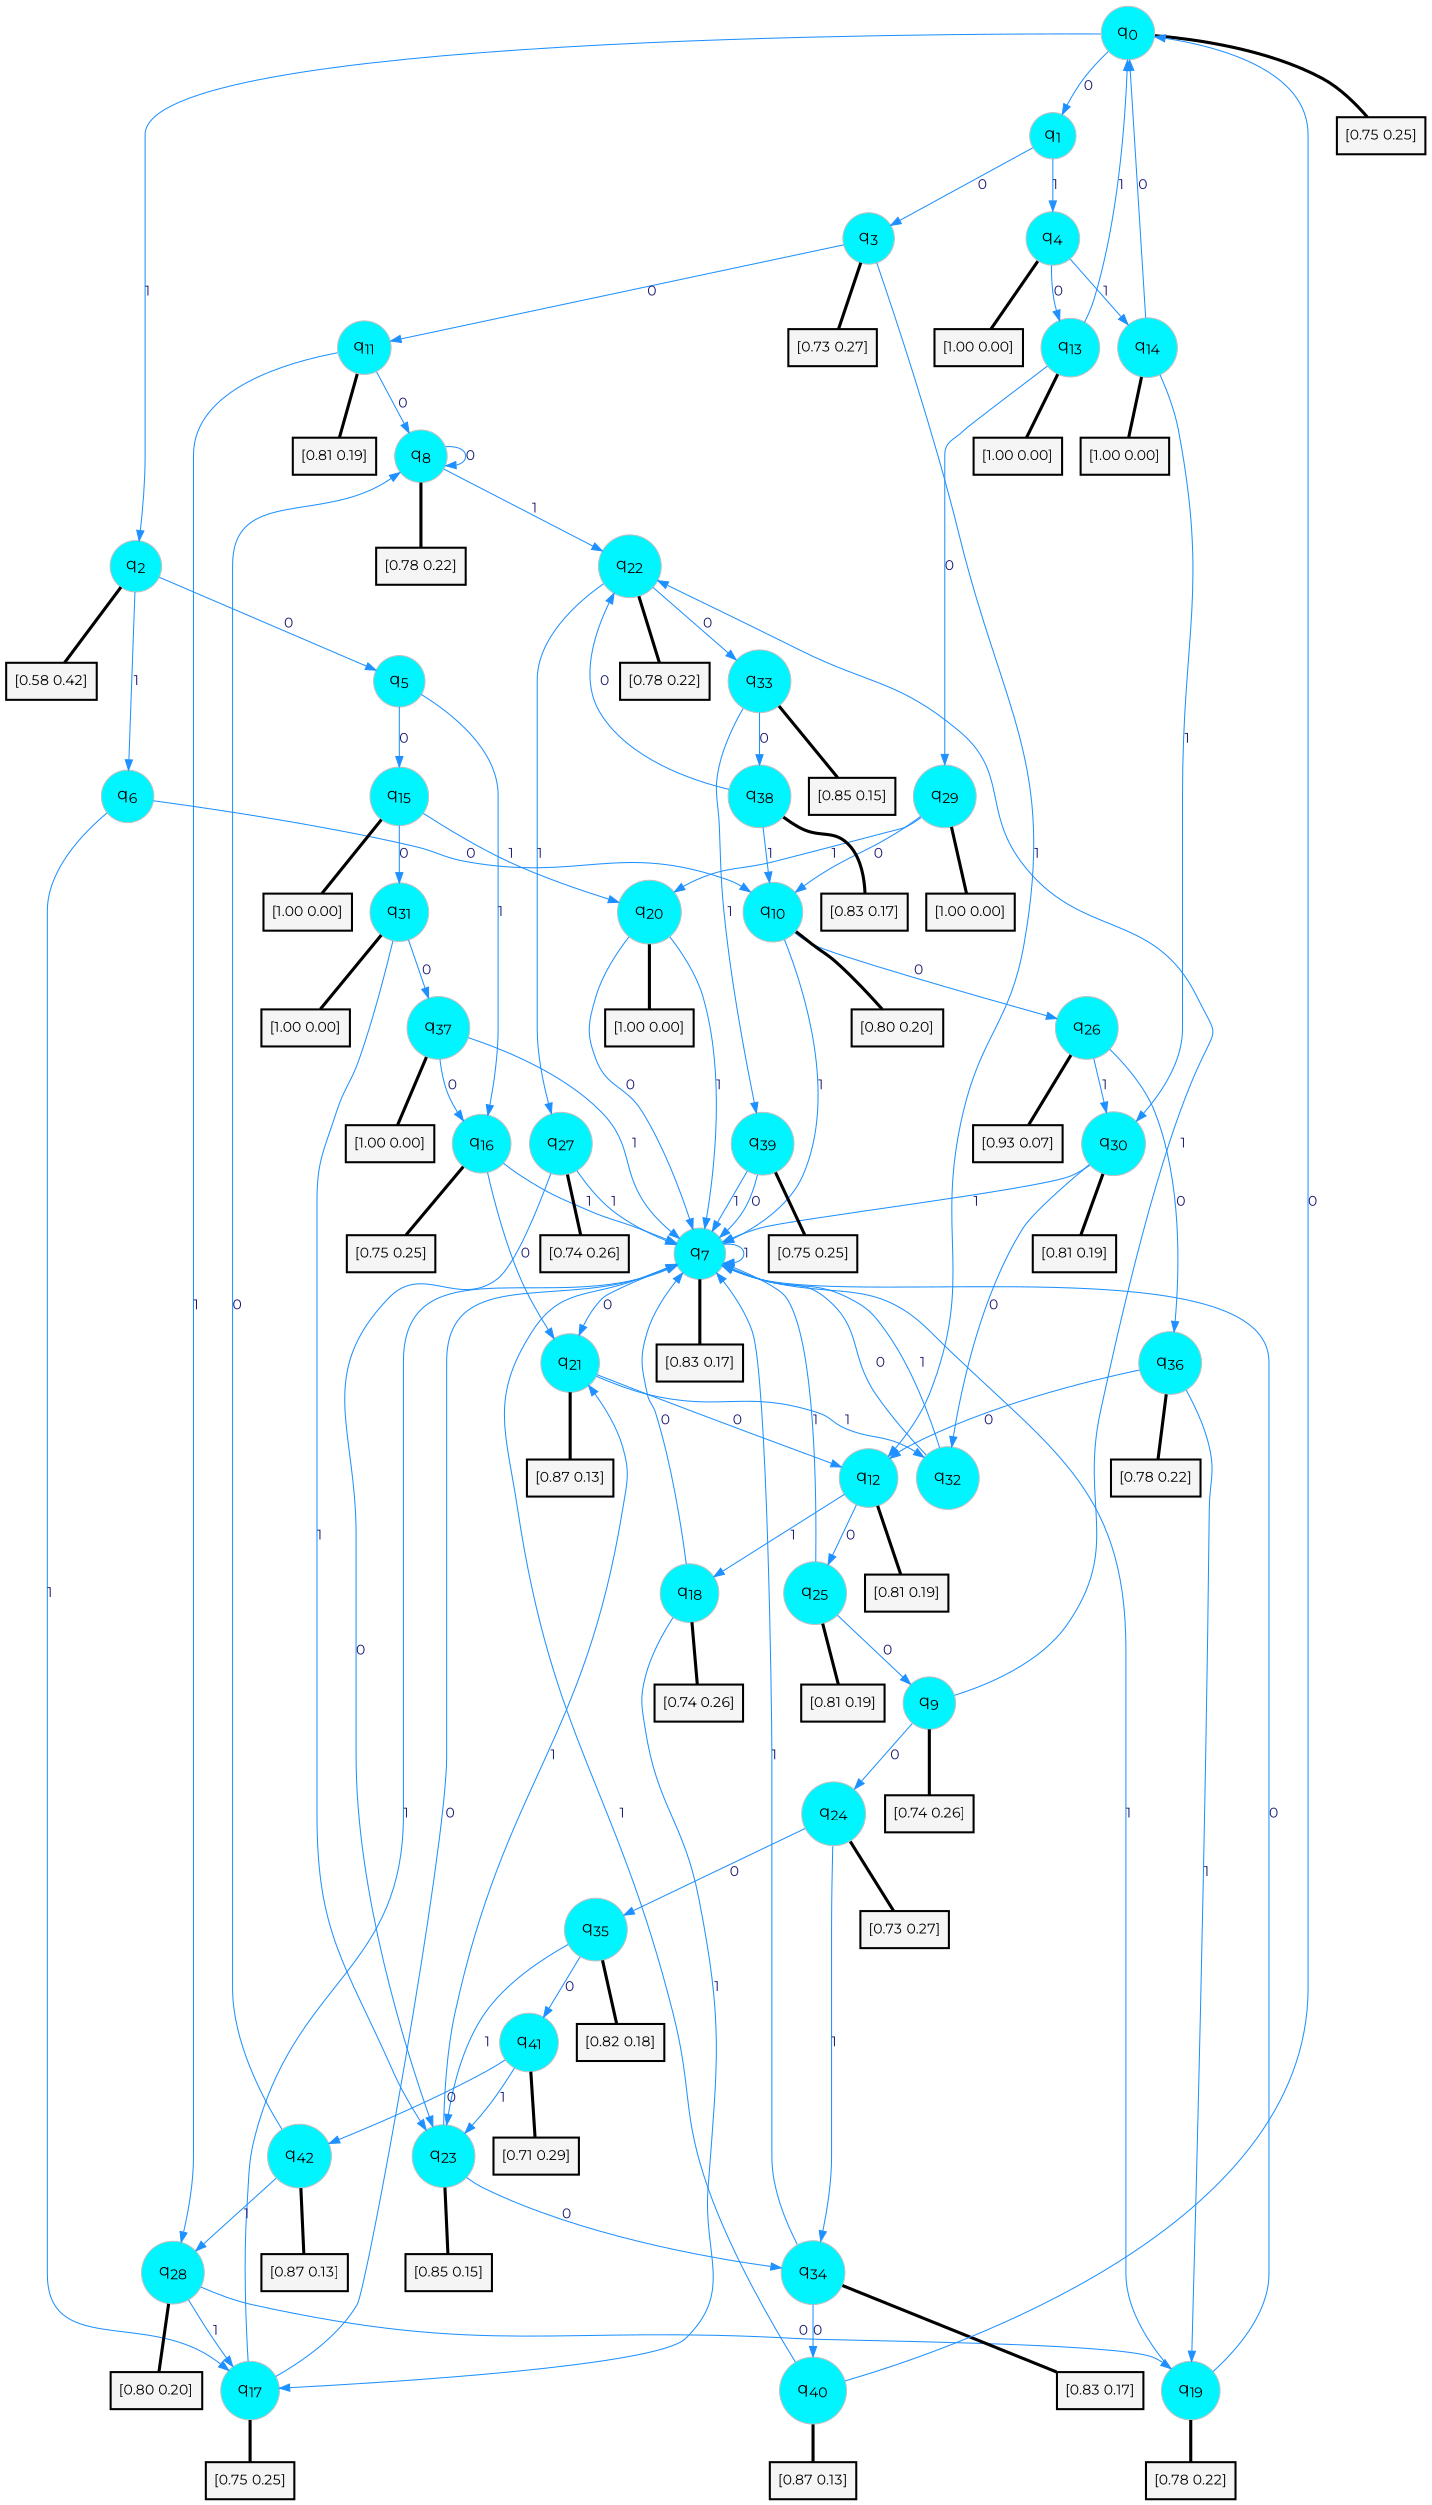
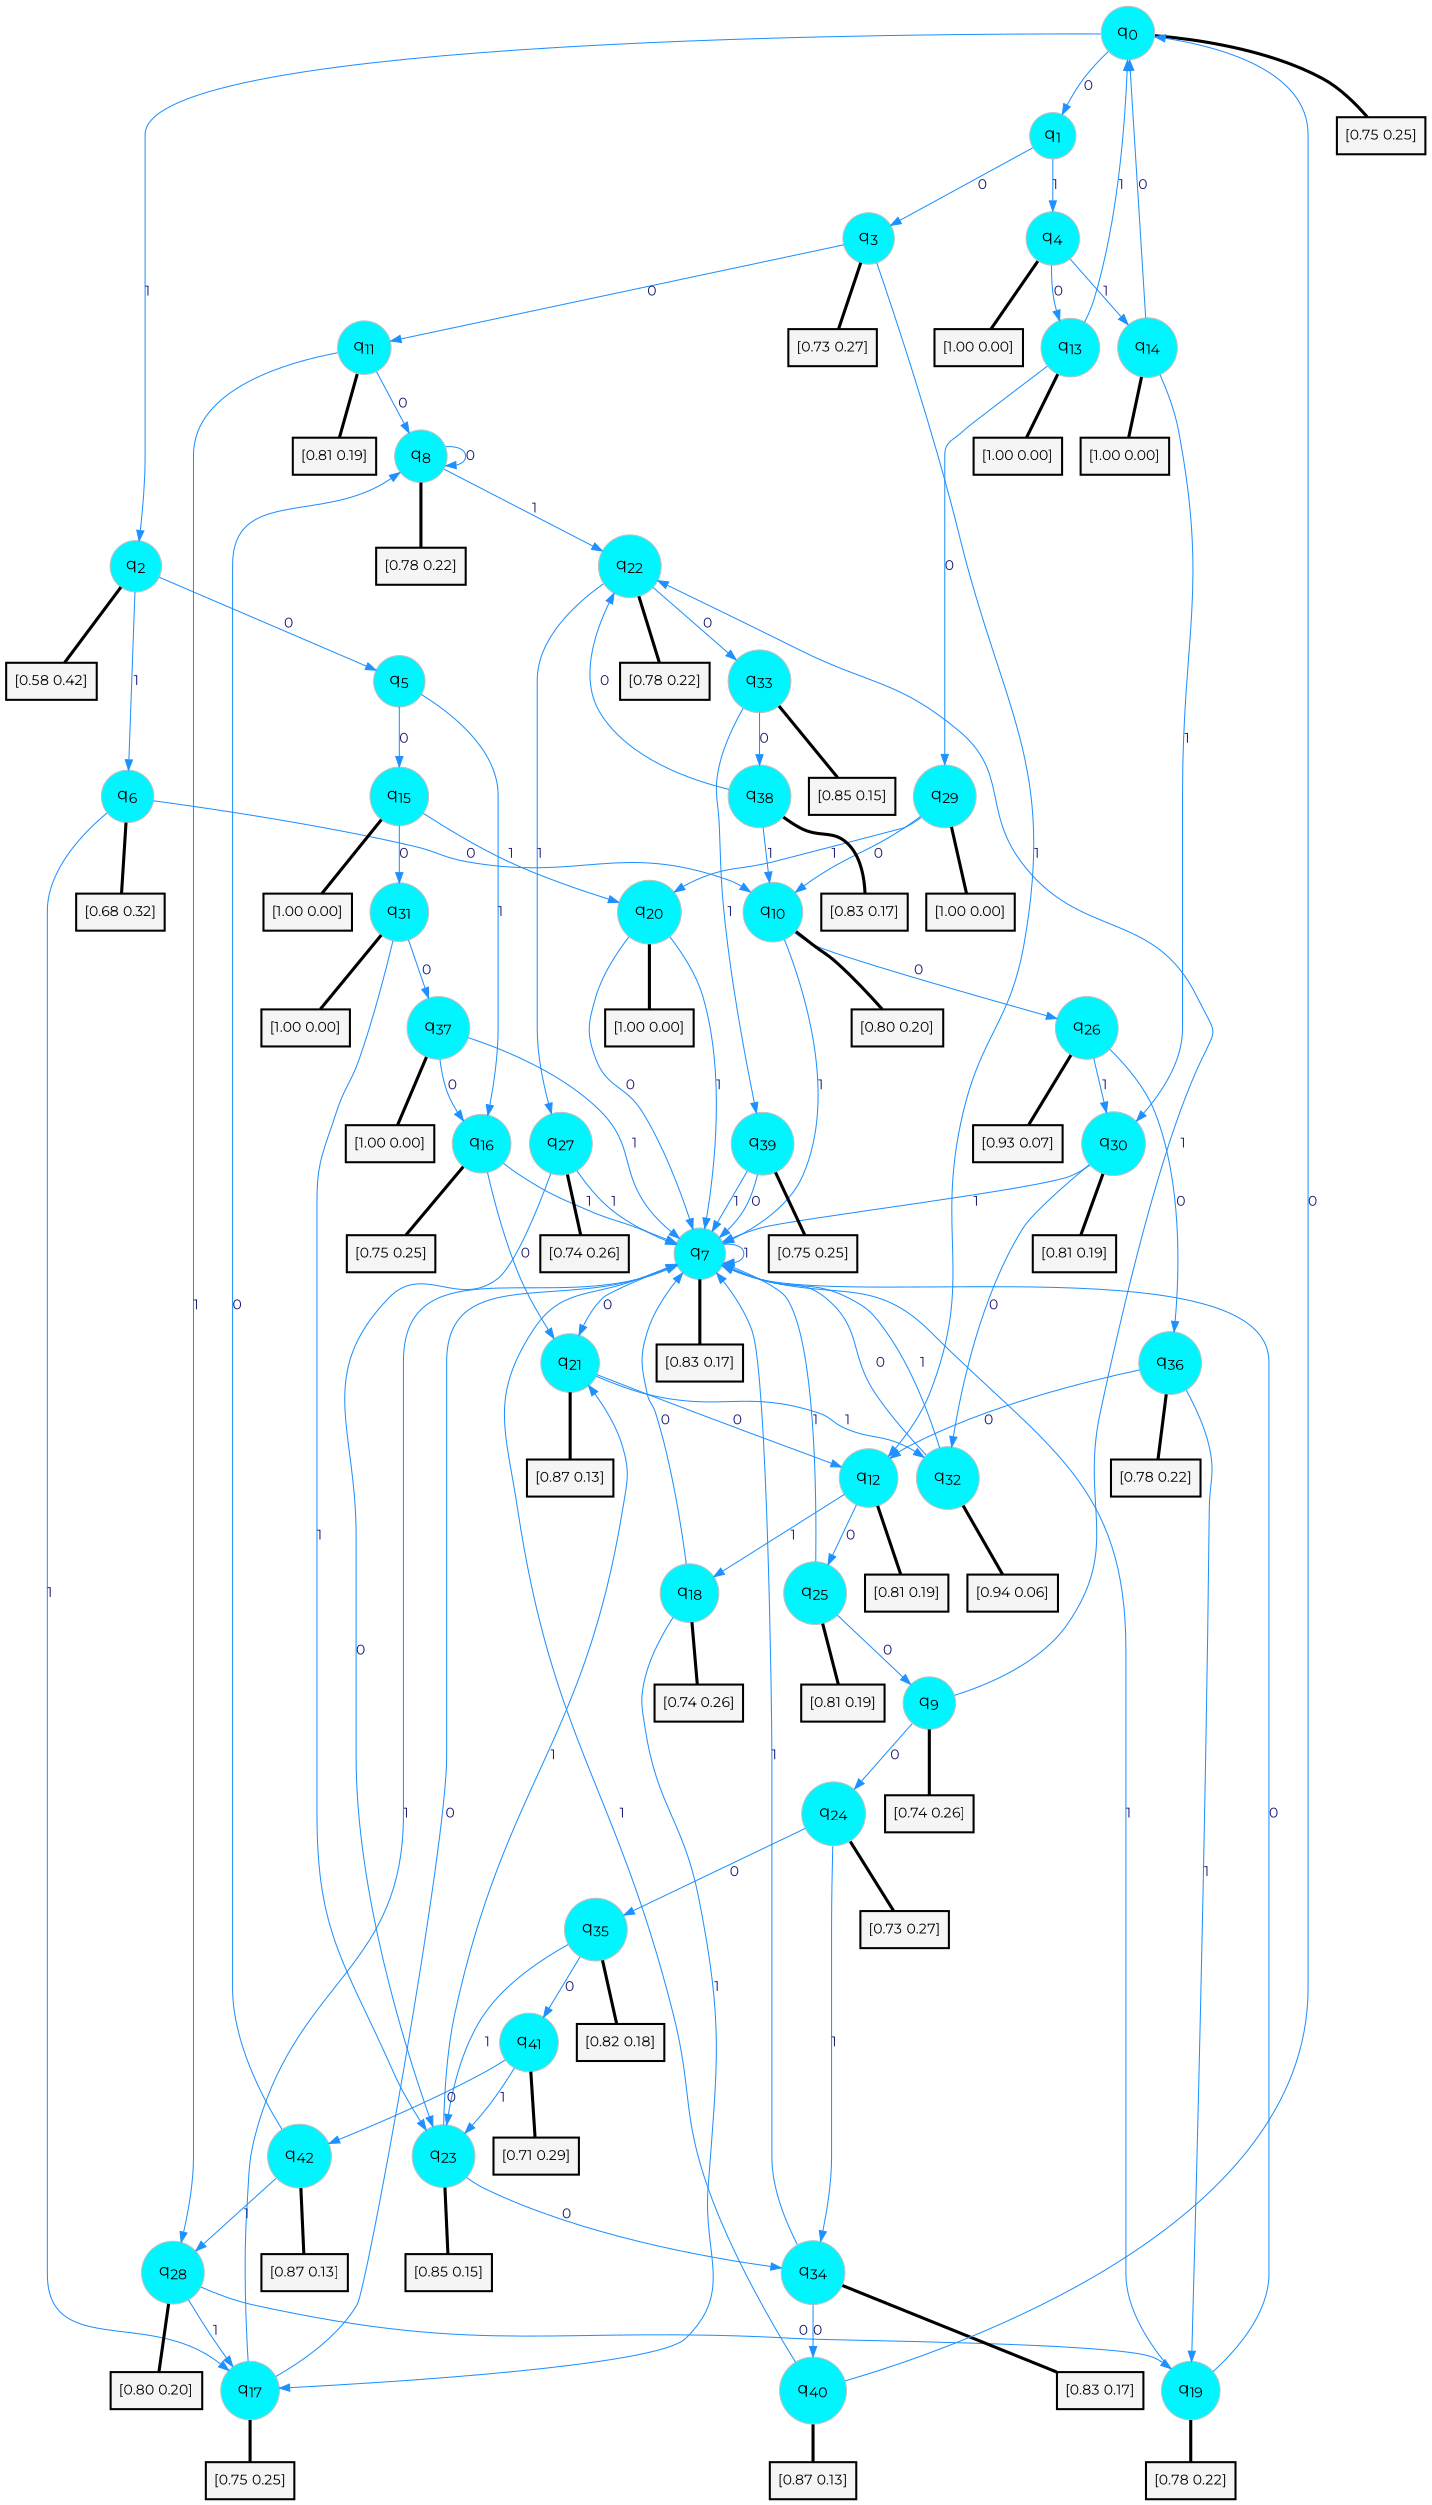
none -> (120, 912)
none -> (1013, 1593)
